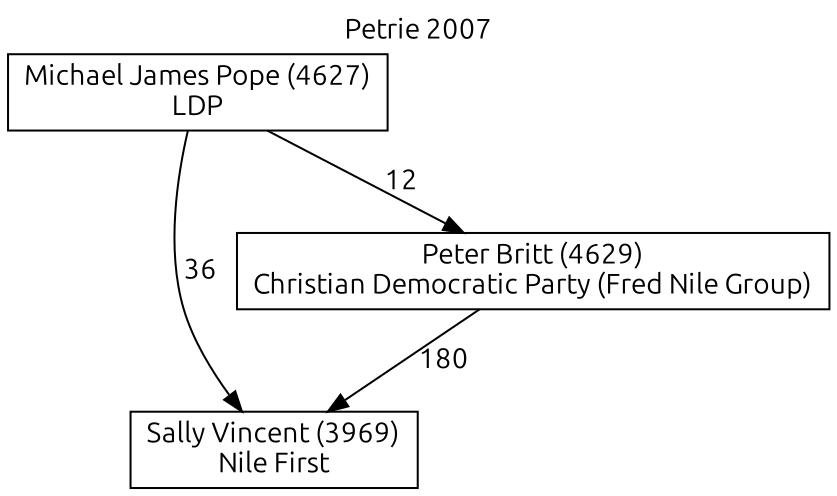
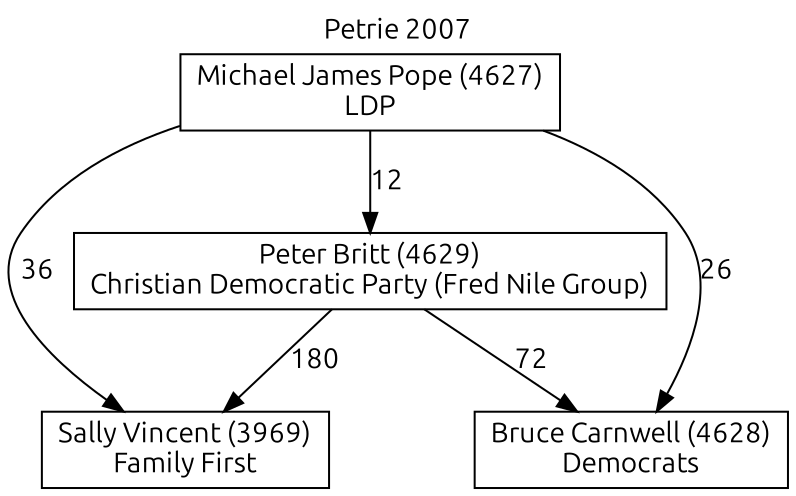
(274, 450) -> (185, 450)
none -> (631, 450)
